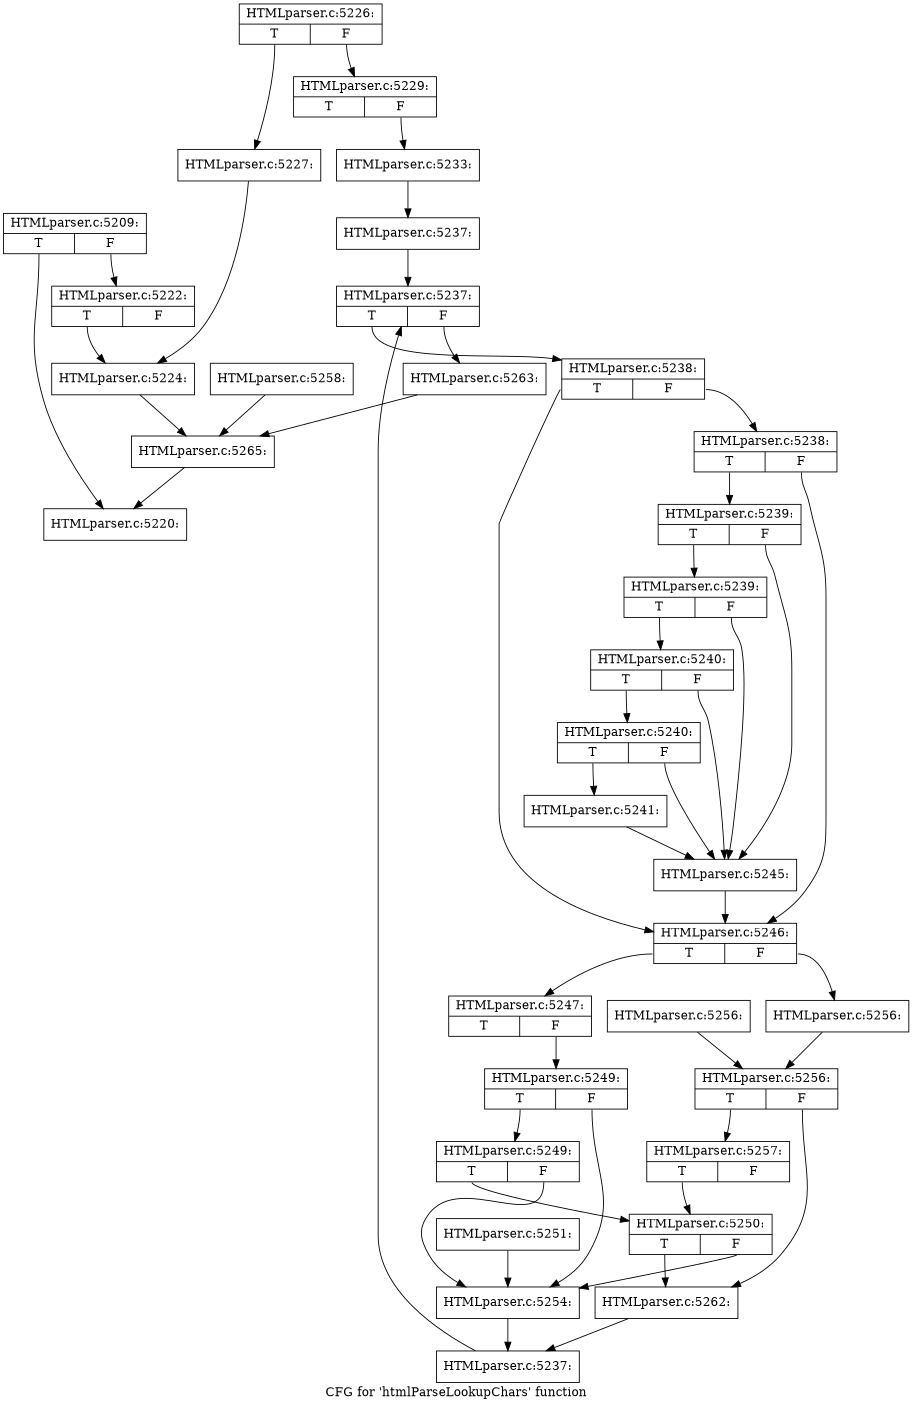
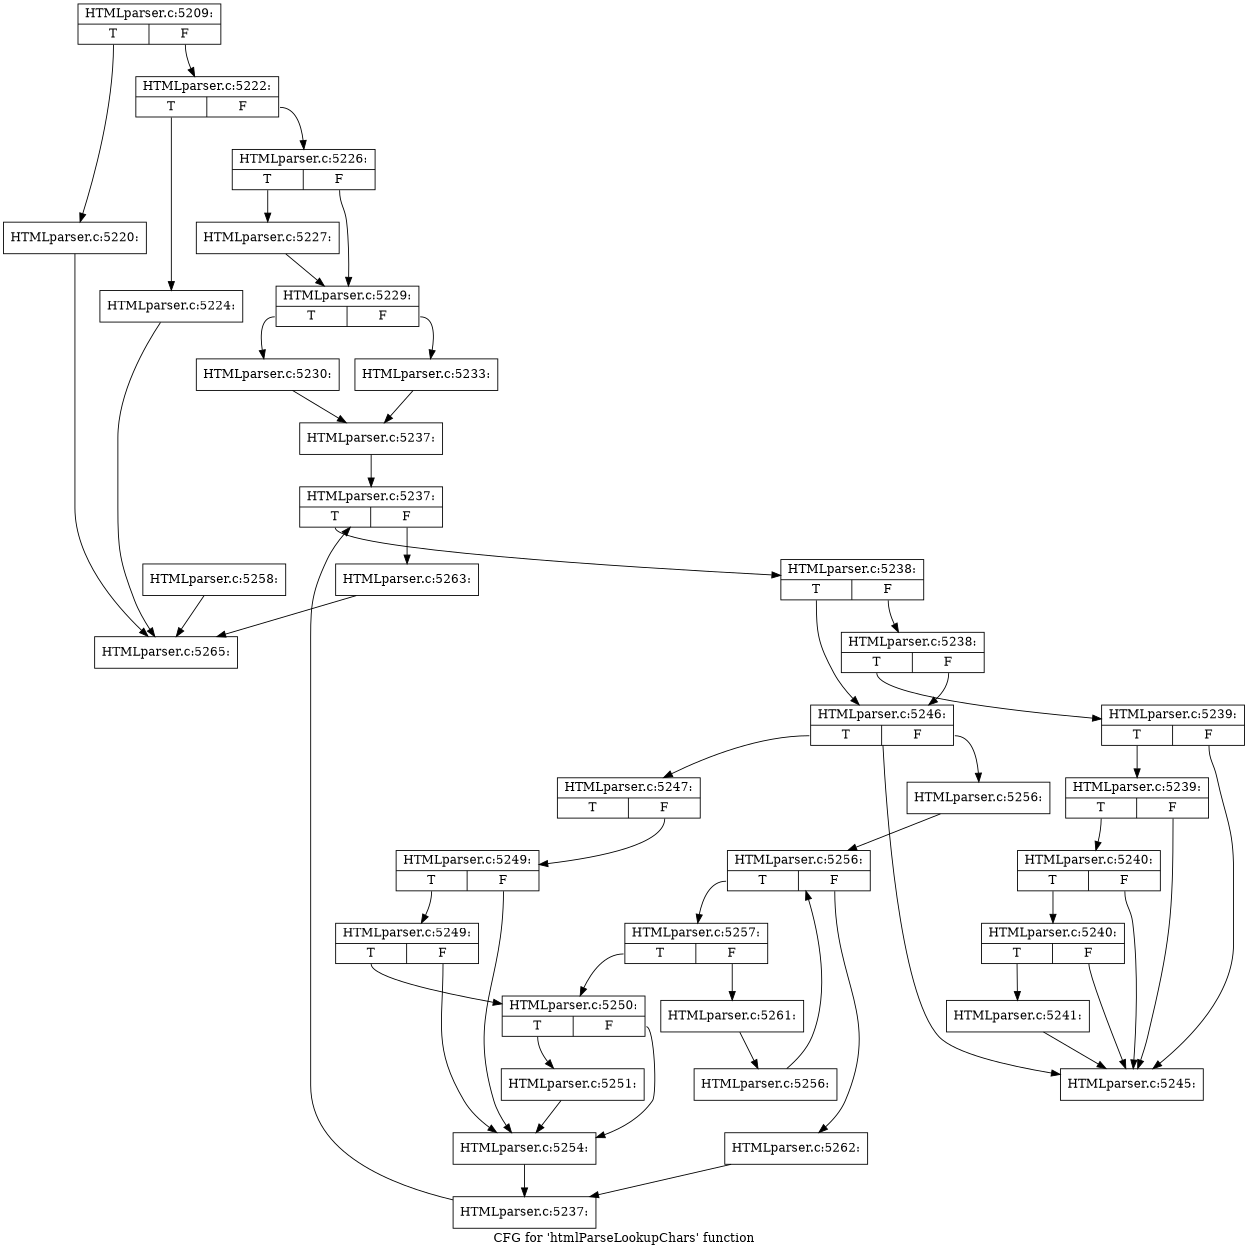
none -> (297, 119)
(227, 280) -> (302, 267)
none -> (268, 375)
(163, 485) -> (75, 452)
(725, 903) -> (907, 953)
none -> (732, 1016)
(665, 1265) -> (541, 1050)
